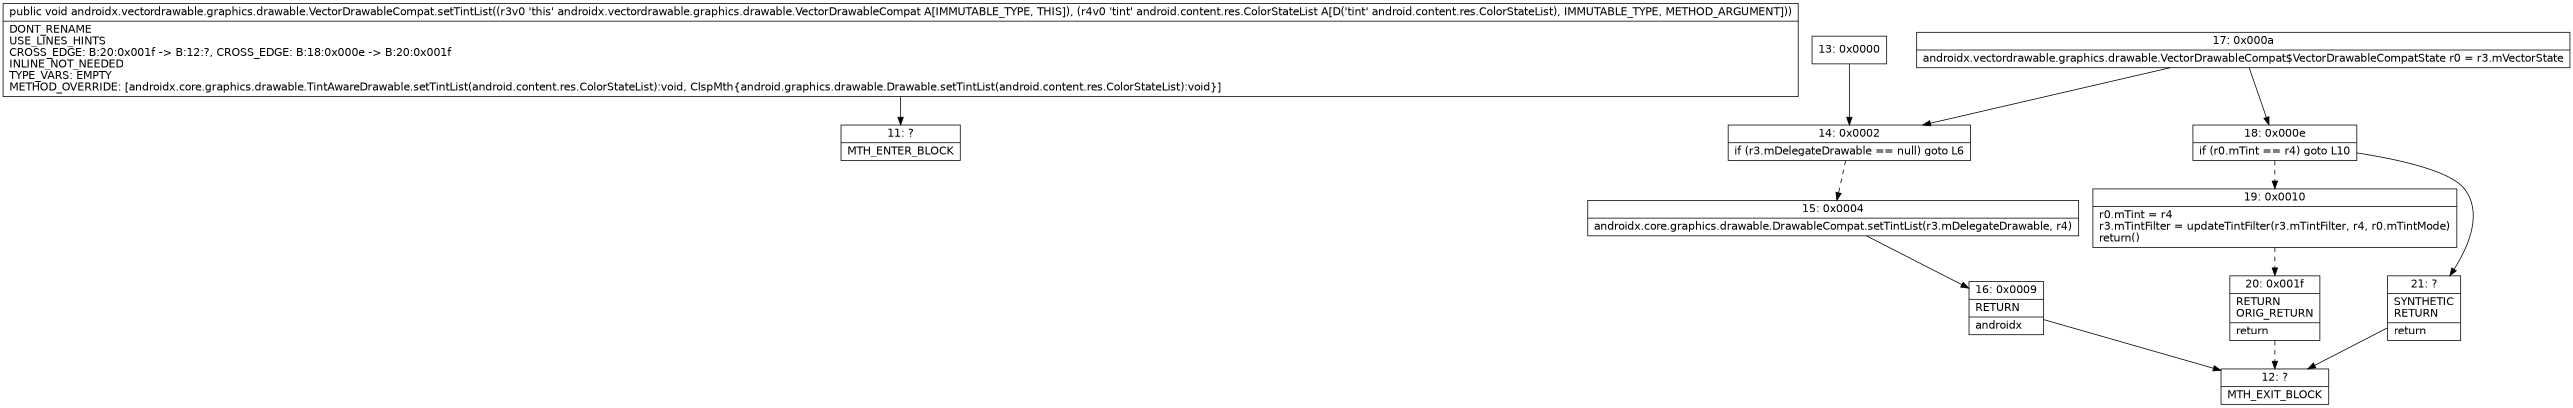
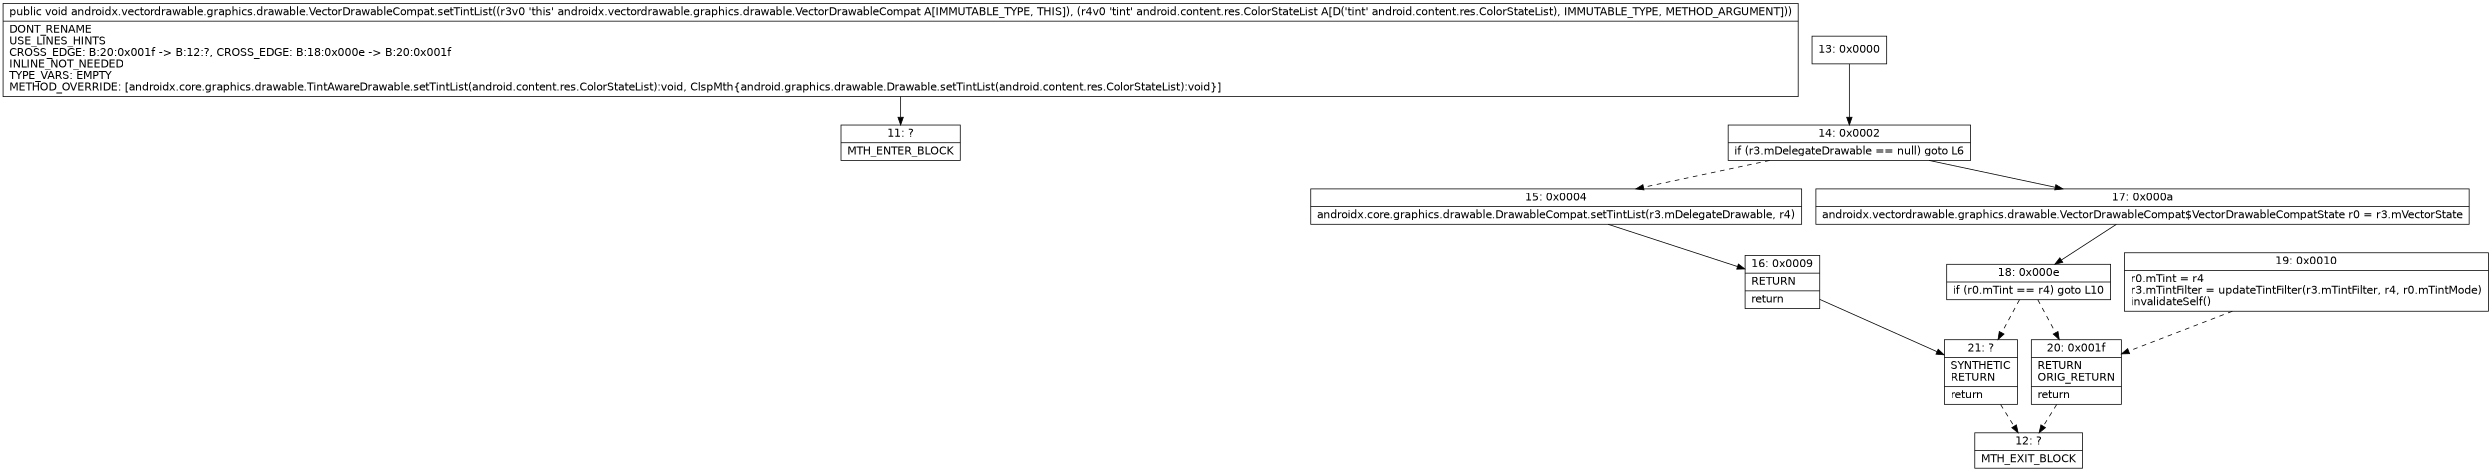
(2050, 95) -> (1992, 174)
(2275, 171) -> (2047, 316)
(2453, 180) -> (2011, 316)
(2119, 238) -> (2171, 302)
(1999, 325) -> (1768, 299)
(2129, 344) -> (1878, 326)
(2351, 347) -> (2007, 415)
